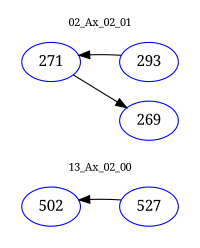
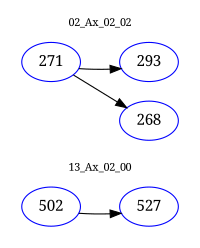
(100, 23) -> (100, 23)
(105, 55) -> (94, 69)
(149, 121) -> (149, 121)
(105, 199) -> (94, 214)
